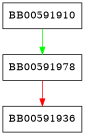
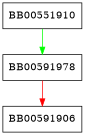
(42, 16) -> (42, 16)
(42, 119) -> (42, 119)
